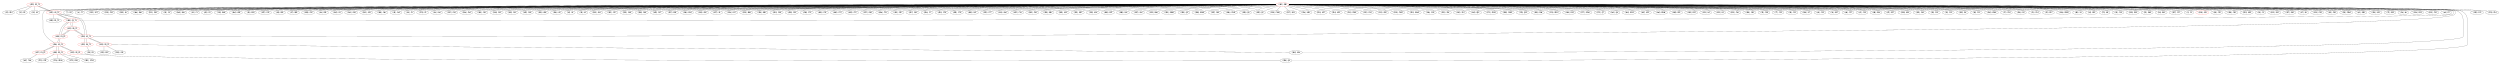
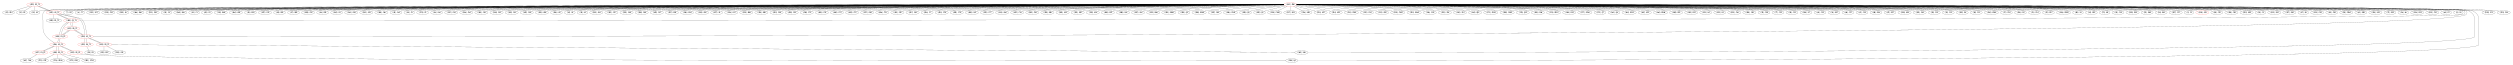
none -> (2458, 13)
